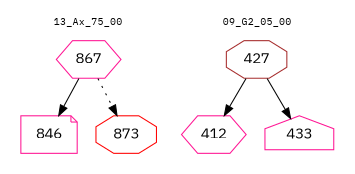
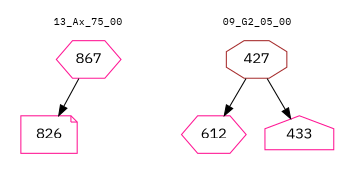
(49, 135) -> (49, 135)
(126, 135) -> none
(214, 135) -> (214, 135)
